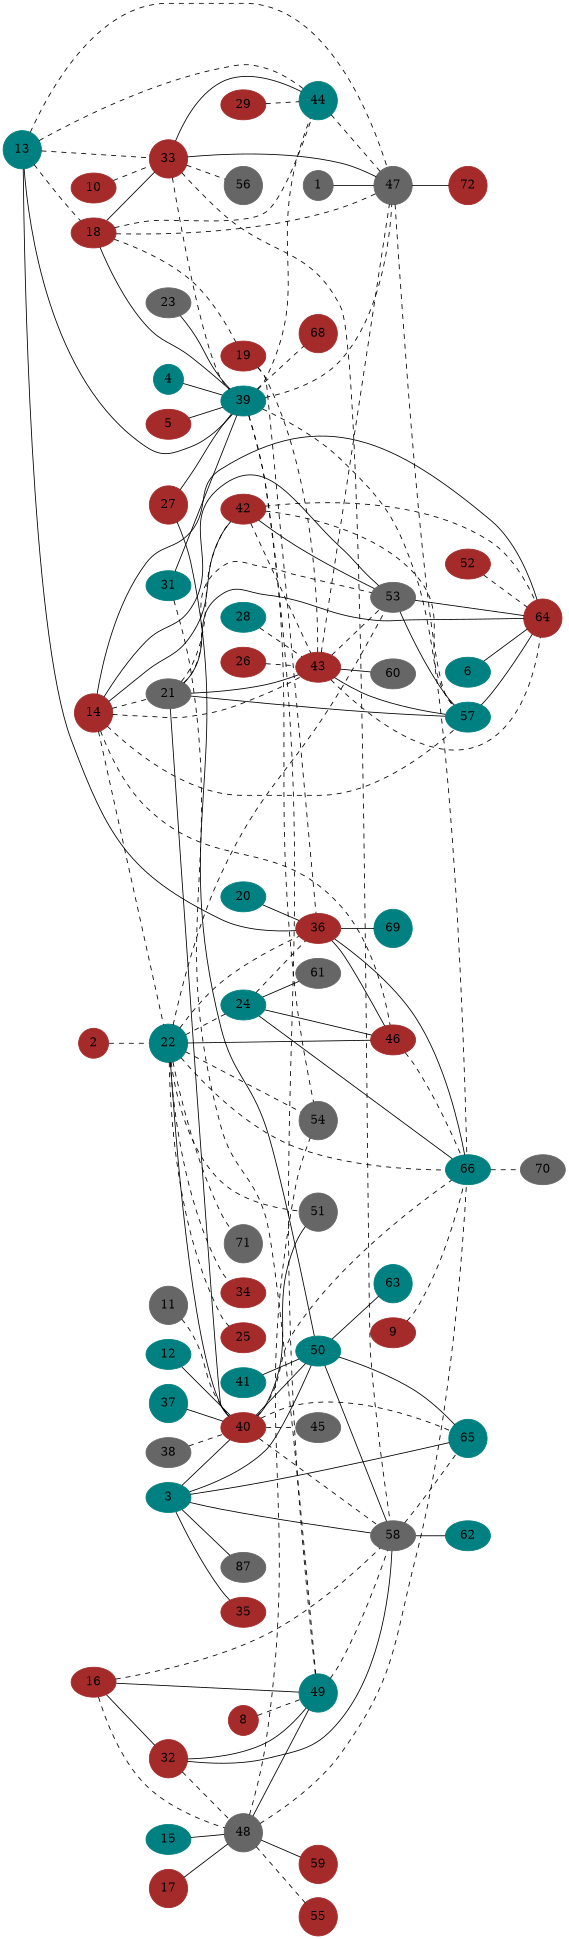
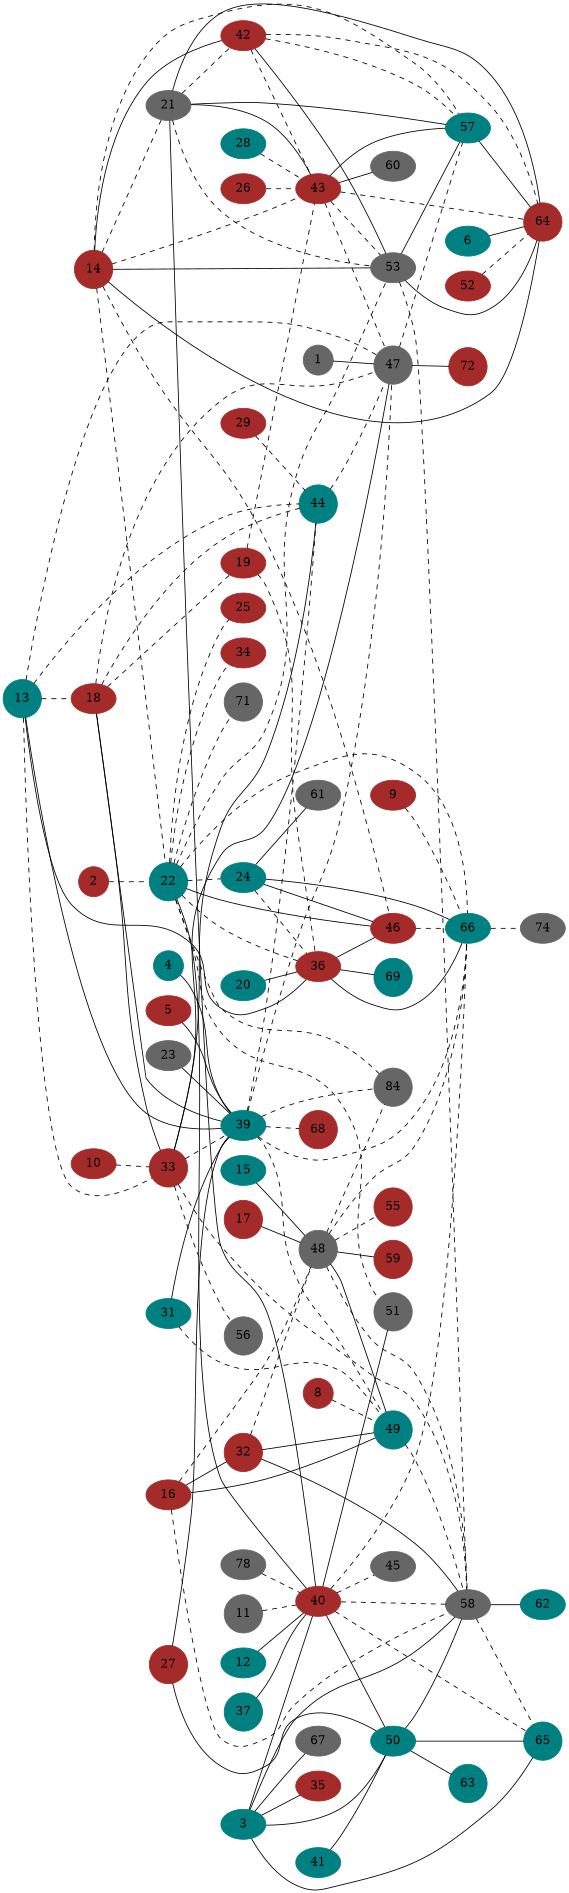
none -> (443, 935)
(318, 1121) -> (393, 1087)
(543, 1170) -> (543, 928)
none -> (434, 1411)
(168, 1453) -> (243, 1565)
(243, 1567) -> (318, 1741)
